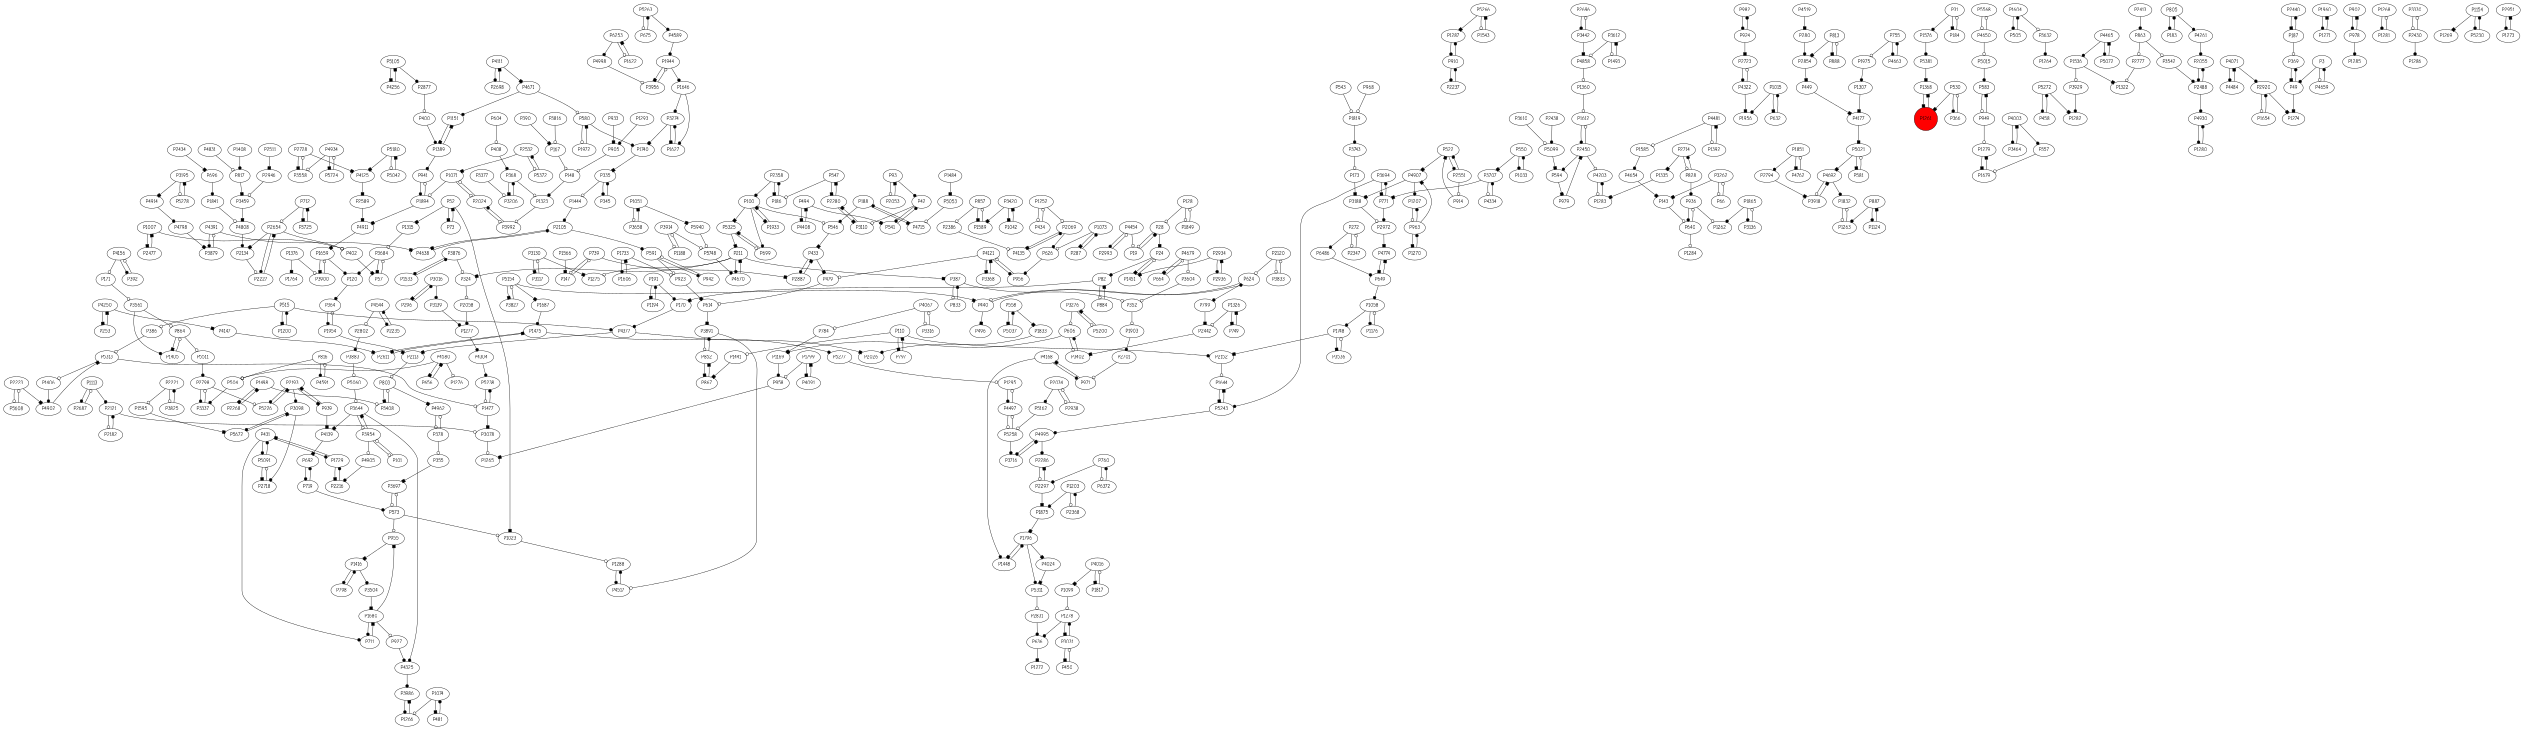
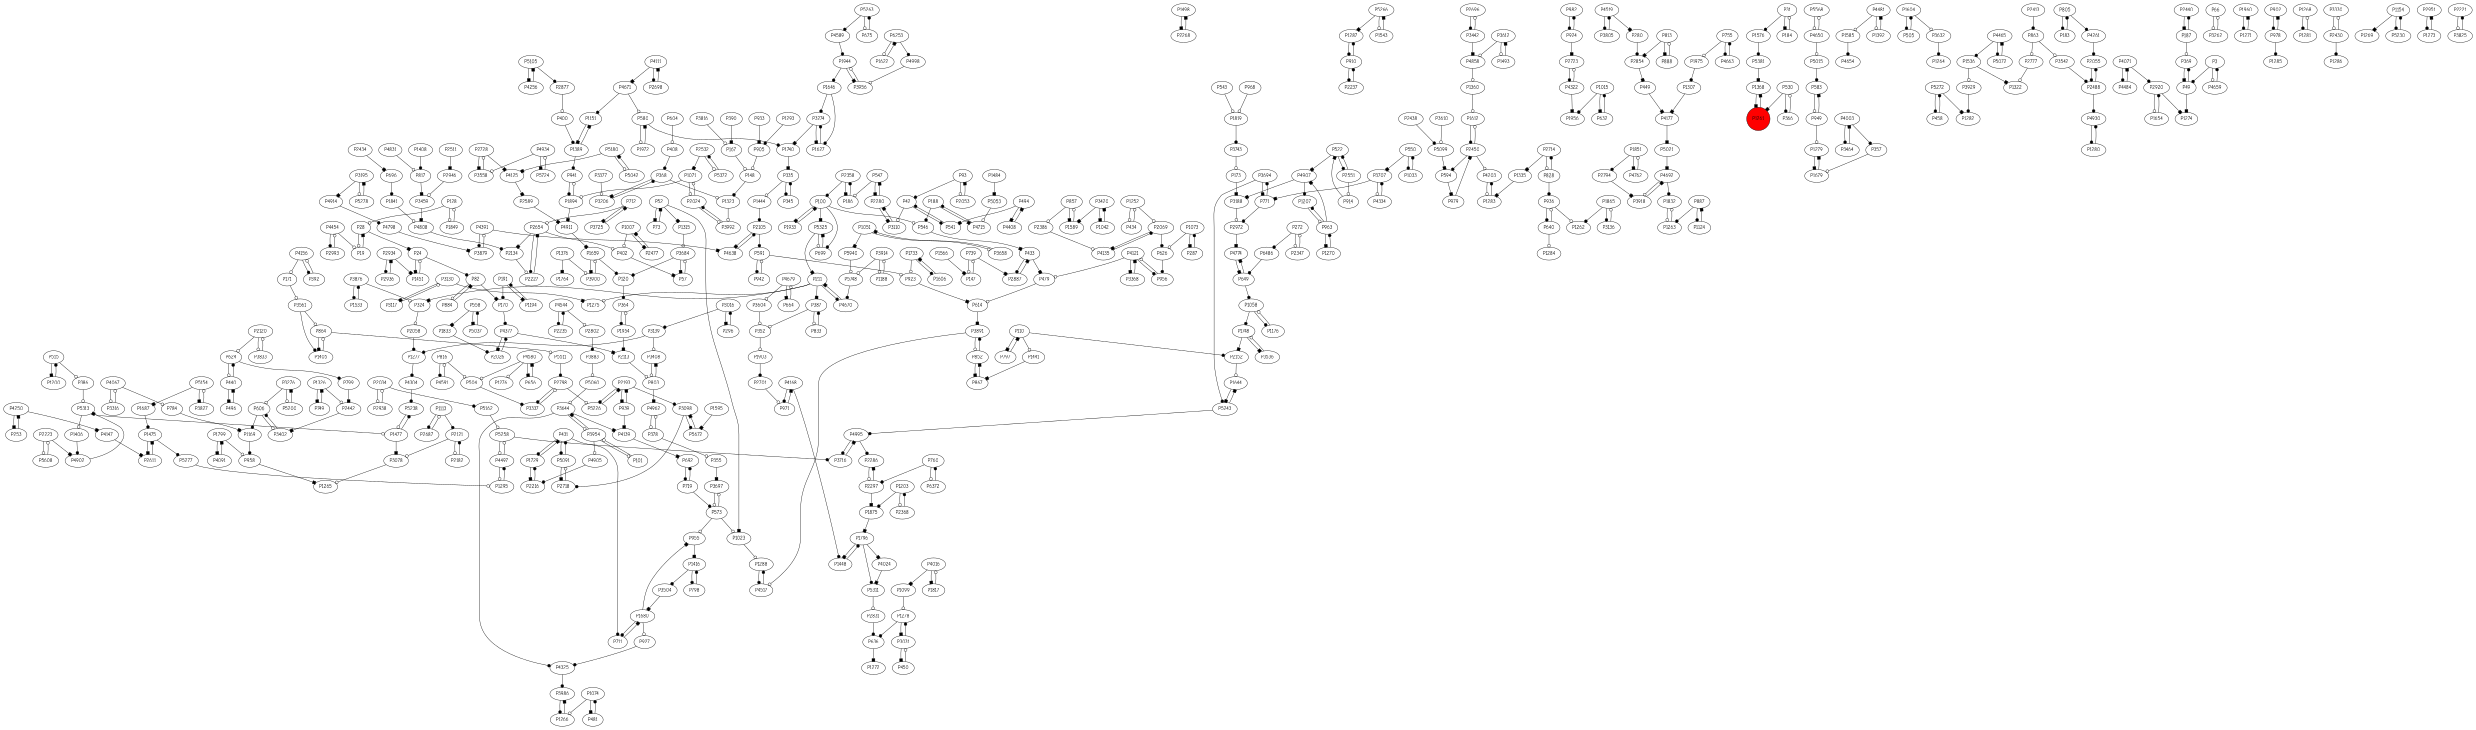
none -> (1607, 36)
(1859, 176) -> none
(1664, 202) -> none
(710, 293) -> (233, 398)
(444, 321) -> (504, 346)
(158, 395) -> none
(323, 396) -> (654, 343)
